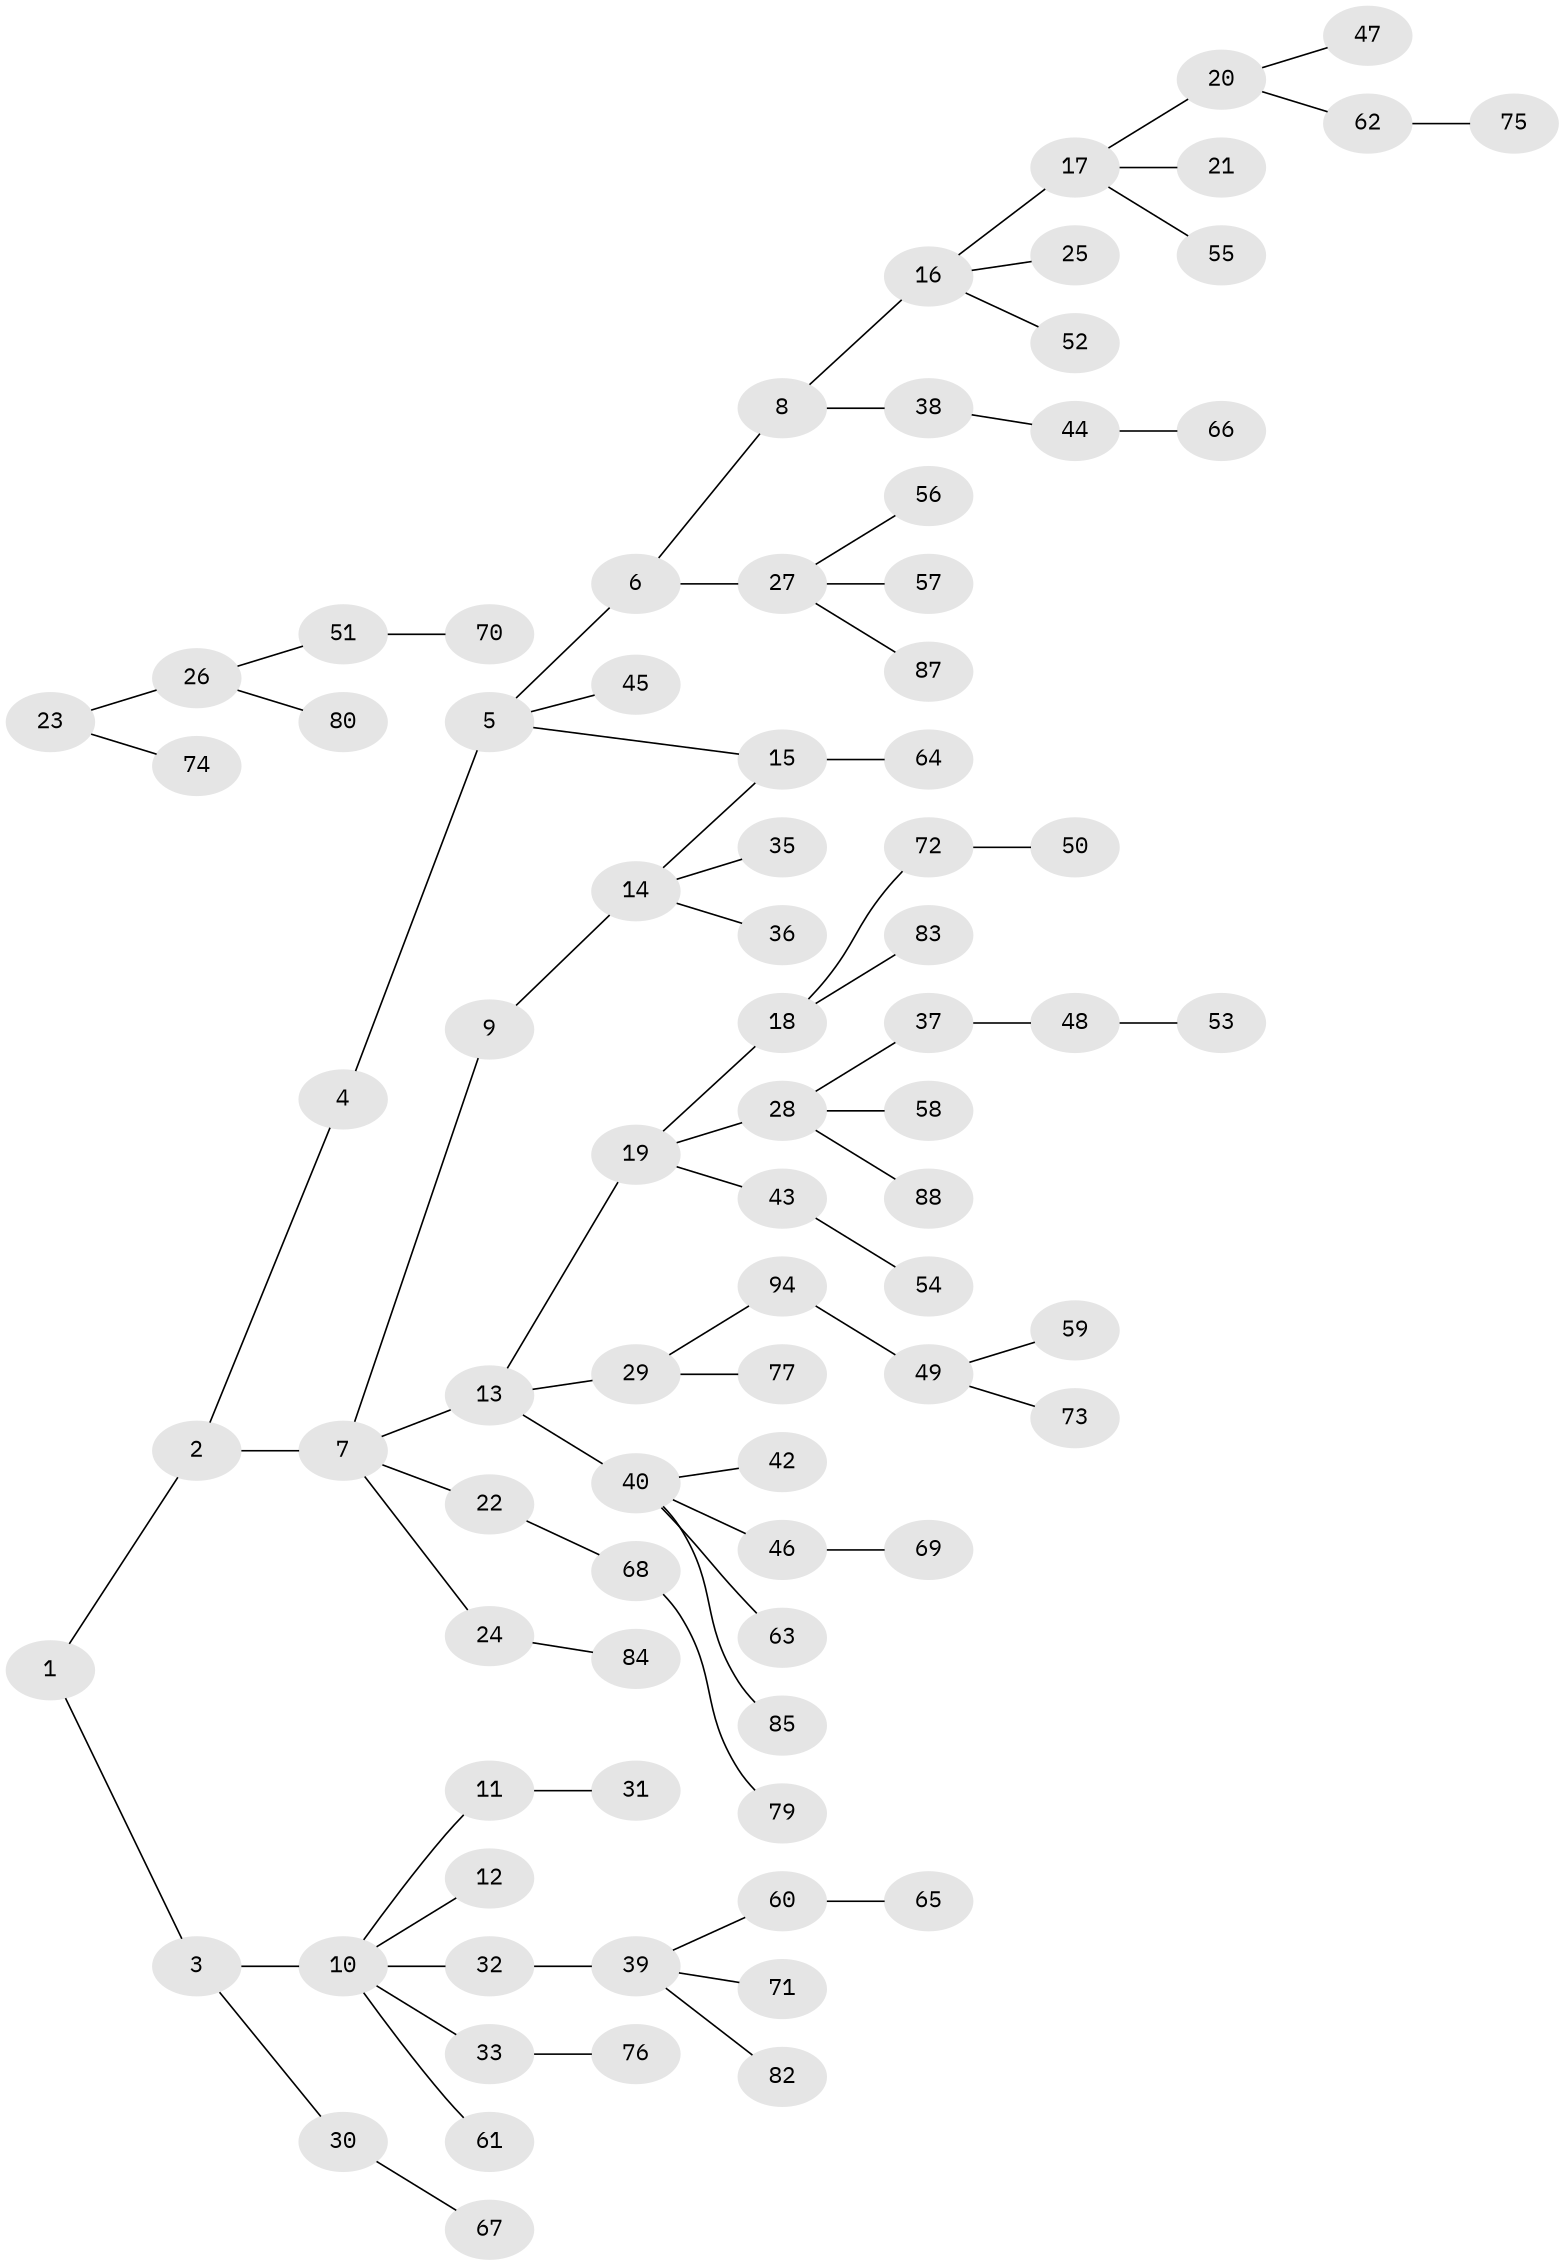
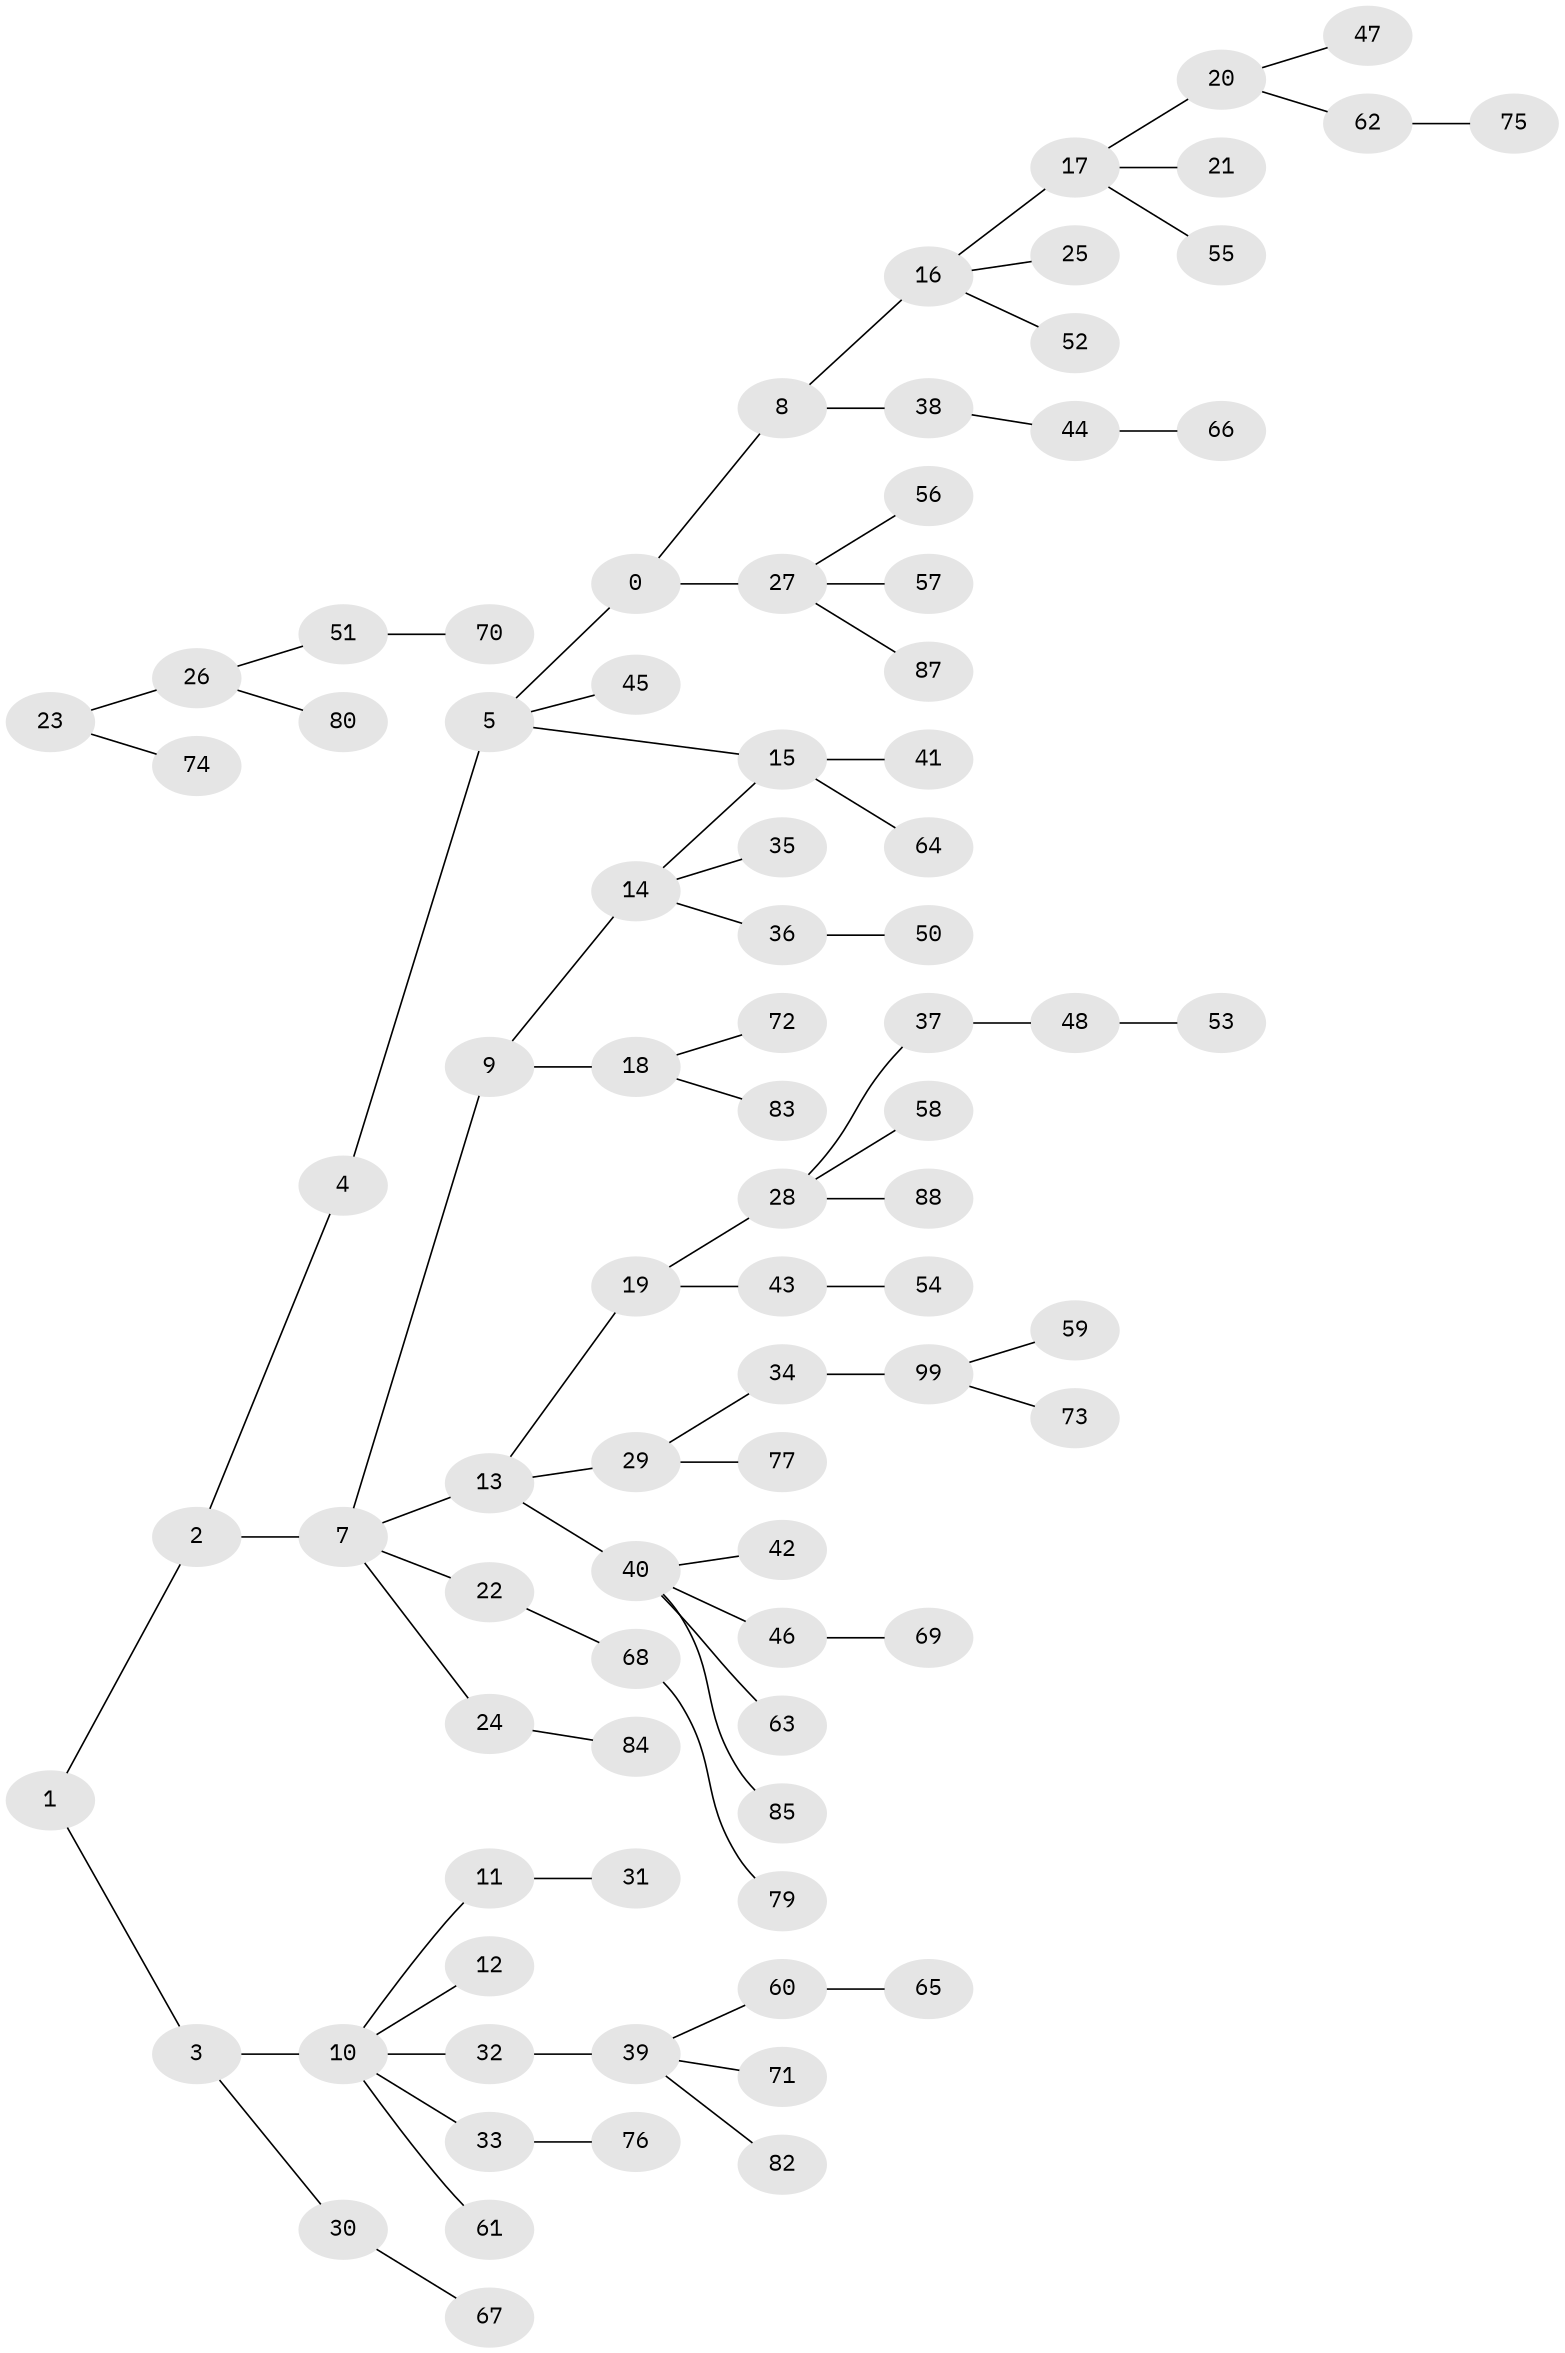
(636, 584) -> (636, 584)
none -> (929, 760)
(1002, 847) -> (856, 935)
(709, 1089) -> (563, 1067)
(782, 1286) -> (782, 1374)
(929, 1374) -> (929, 1374)
